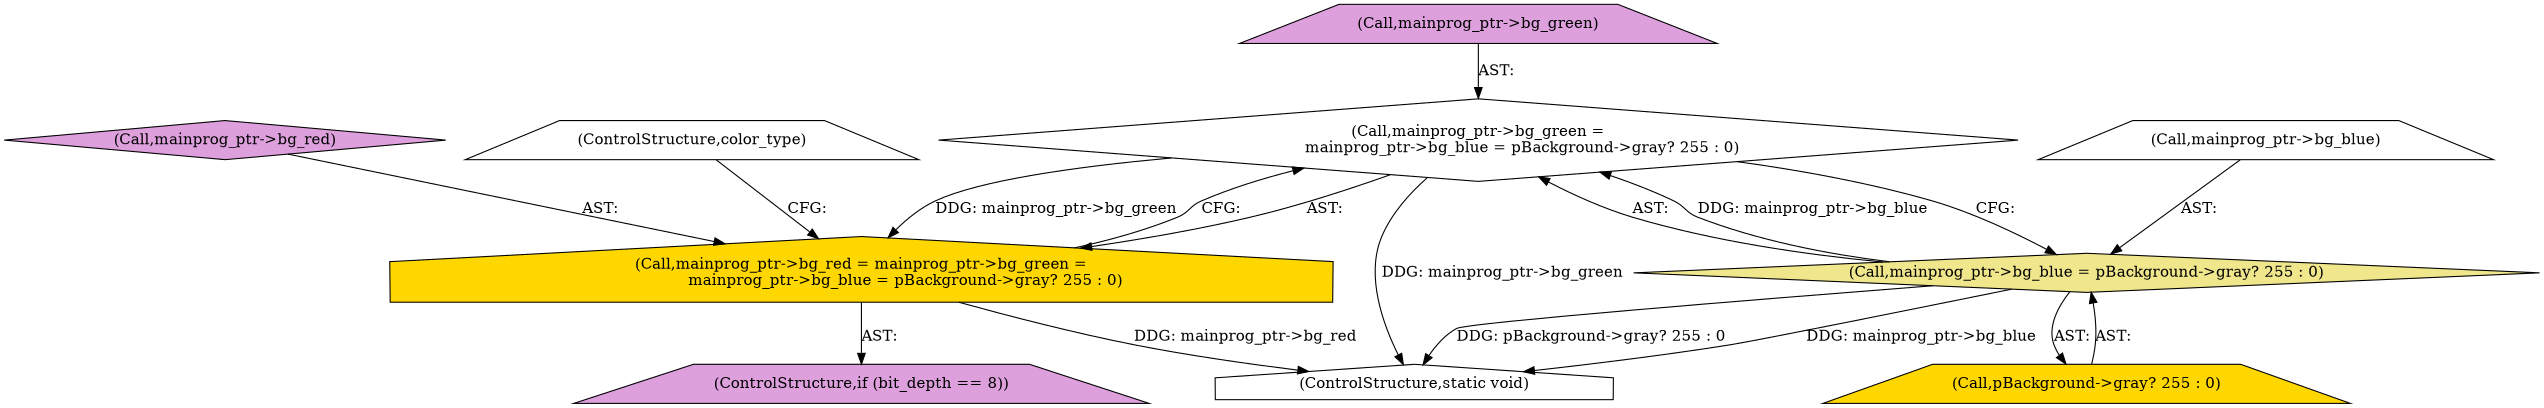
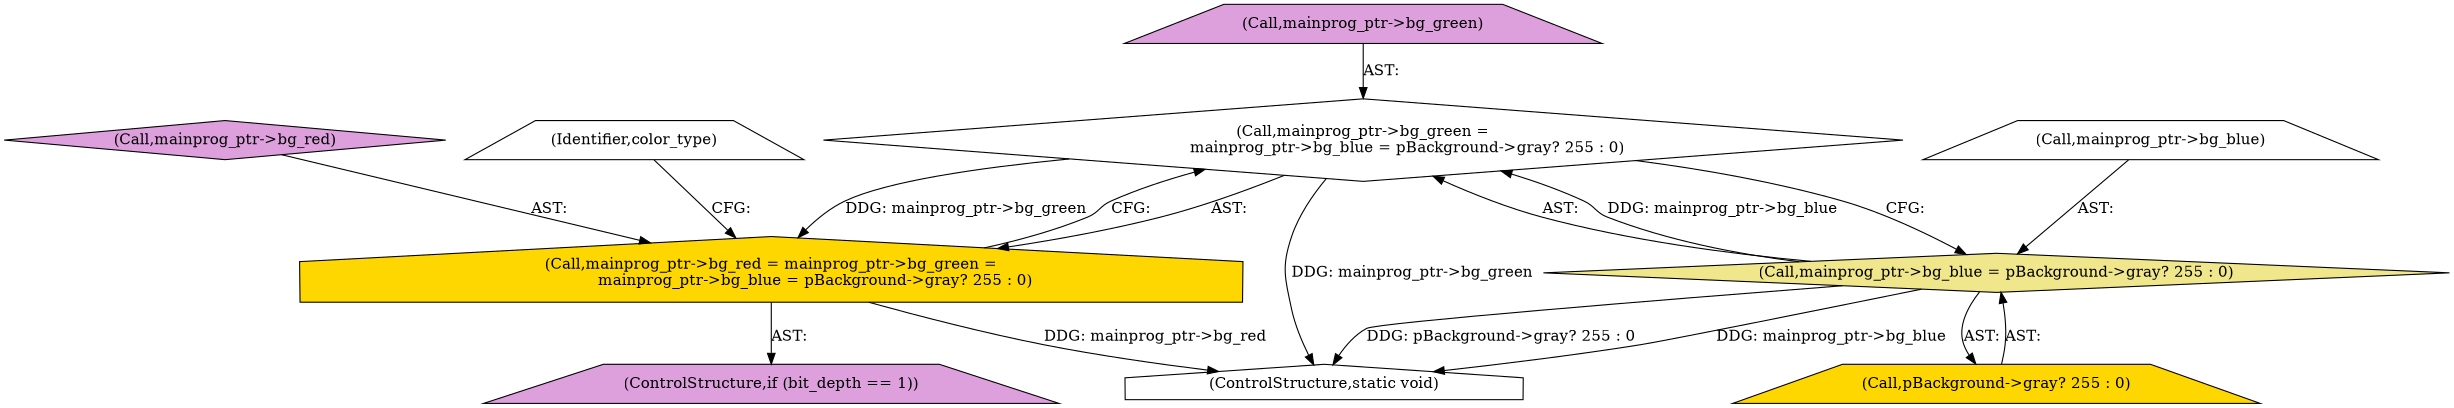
(692, 140) -> (634, 140)
(861, 384) -> (771, 384)
